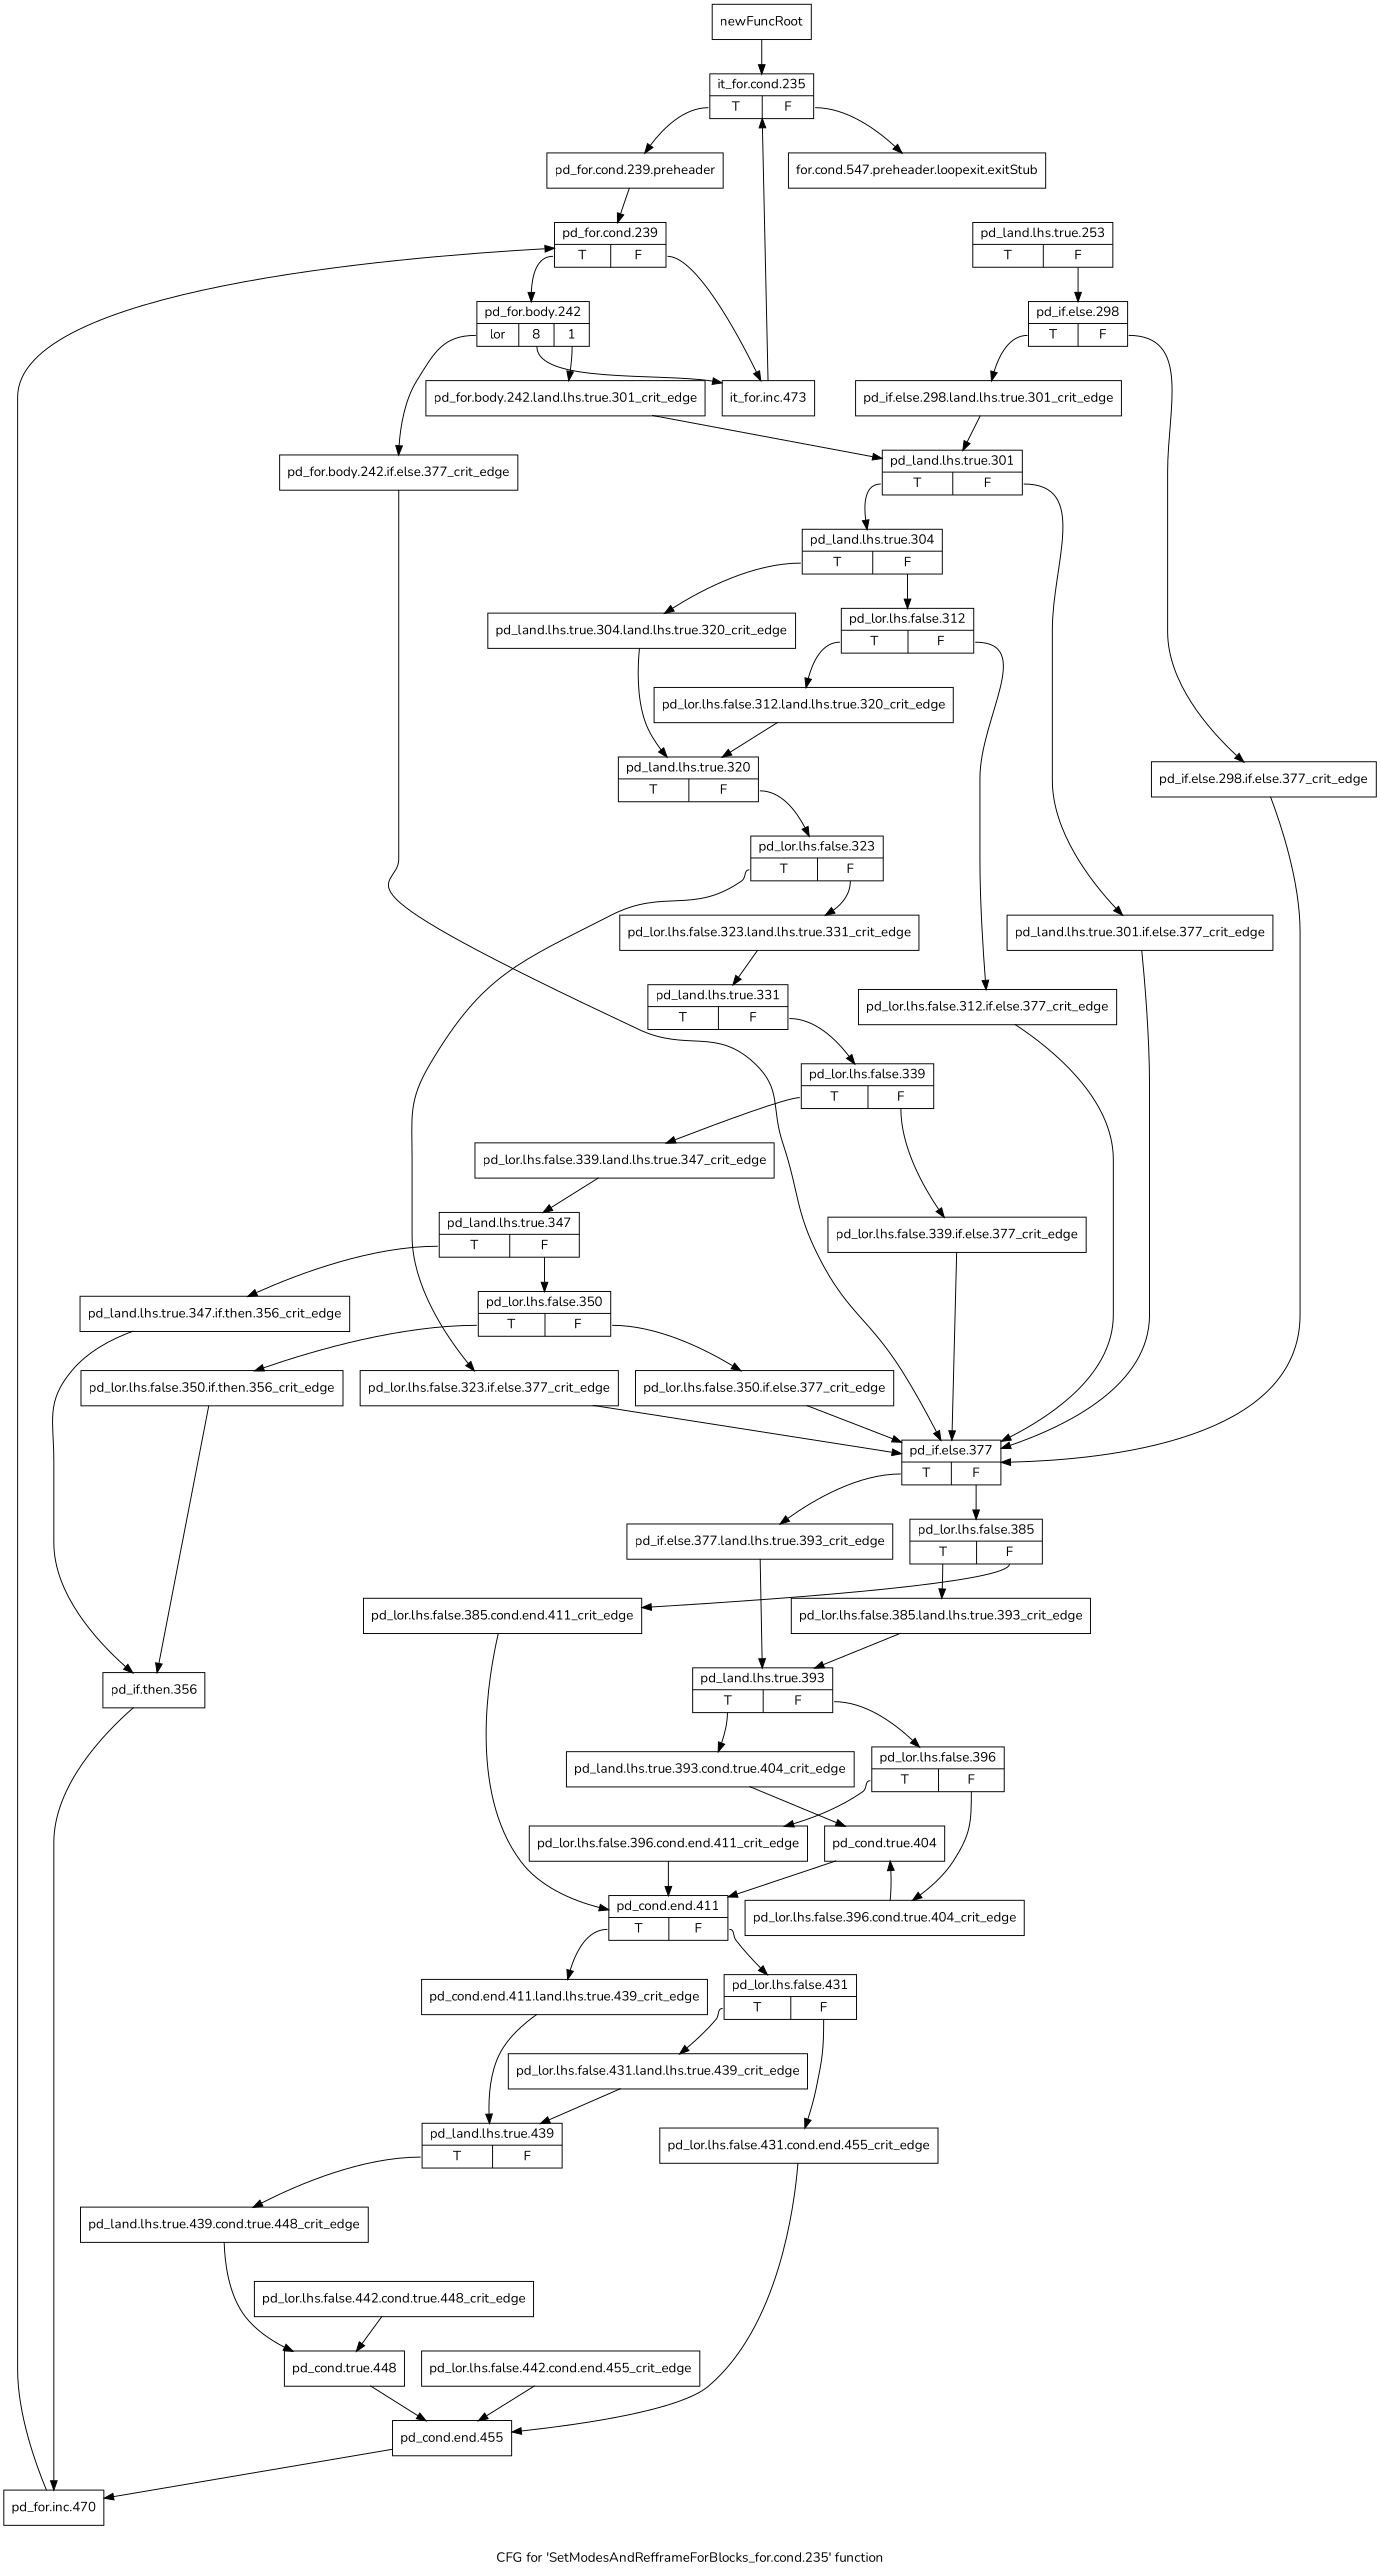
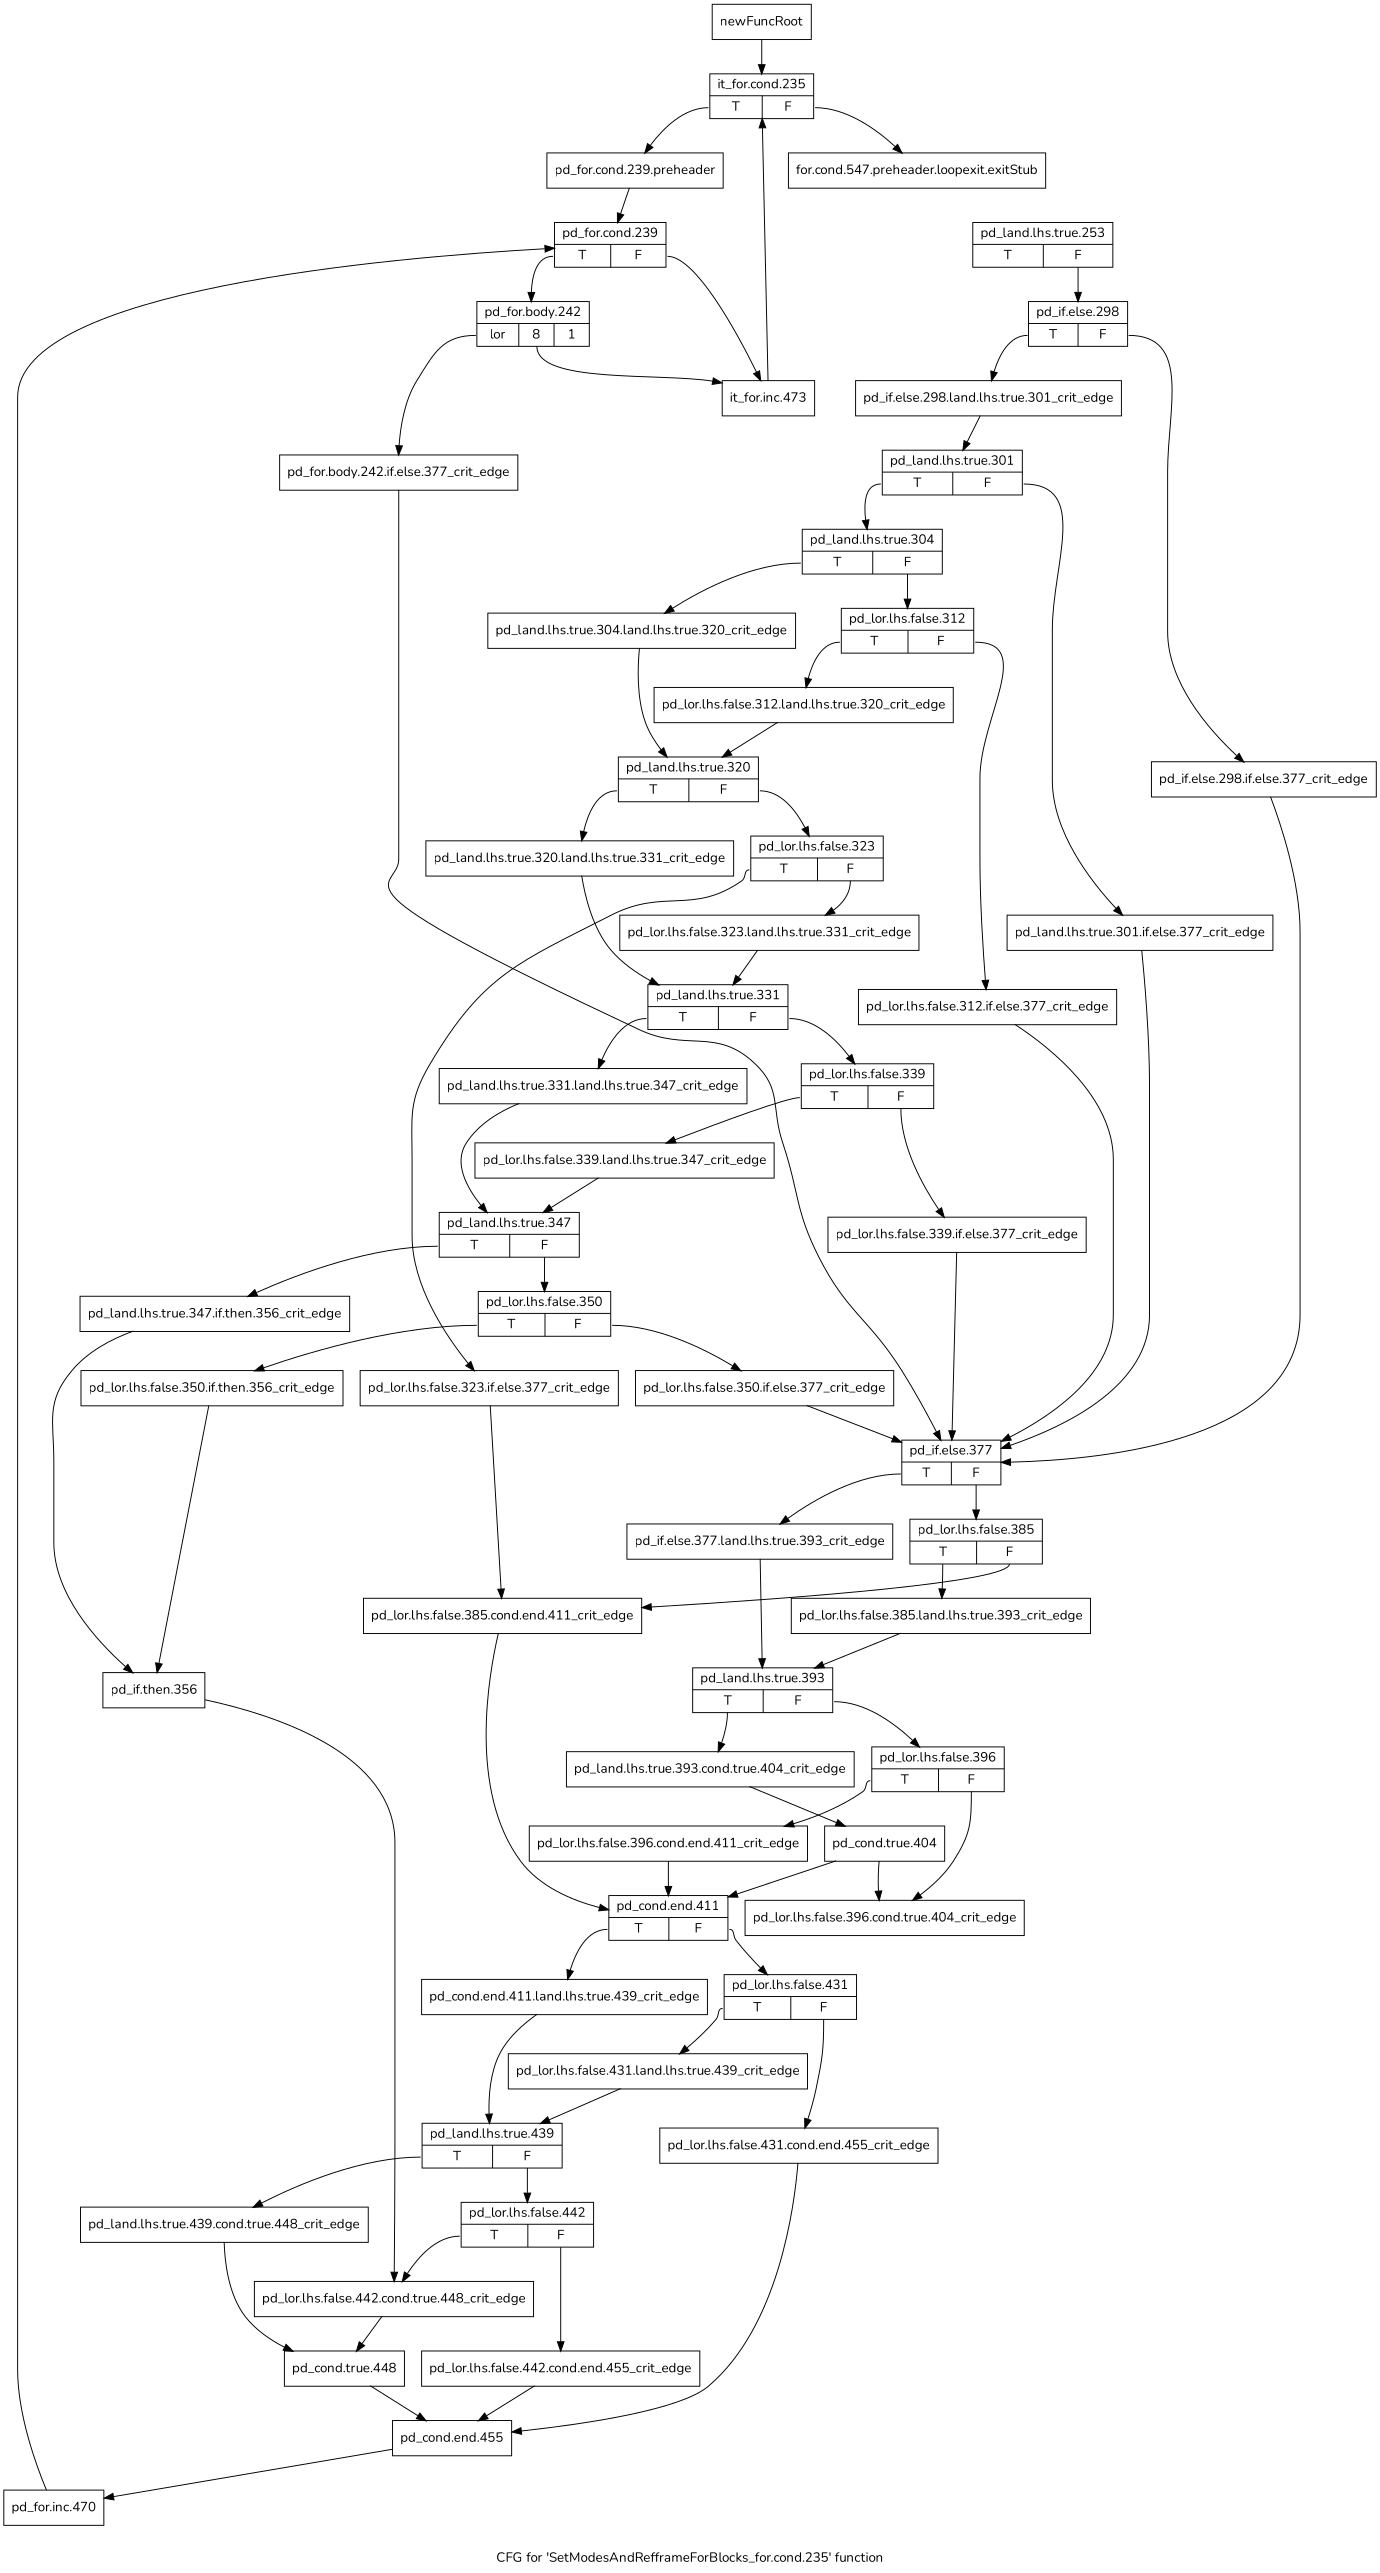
(565, 398) -> none
none -> (580, 858)
none -> (593, 1086)
(742, 1429) -> (496, 1497)
(891, 1886) -> (878, 1876)
(54, 2081) -> (395, 1929)
none -> (527, 2225)
